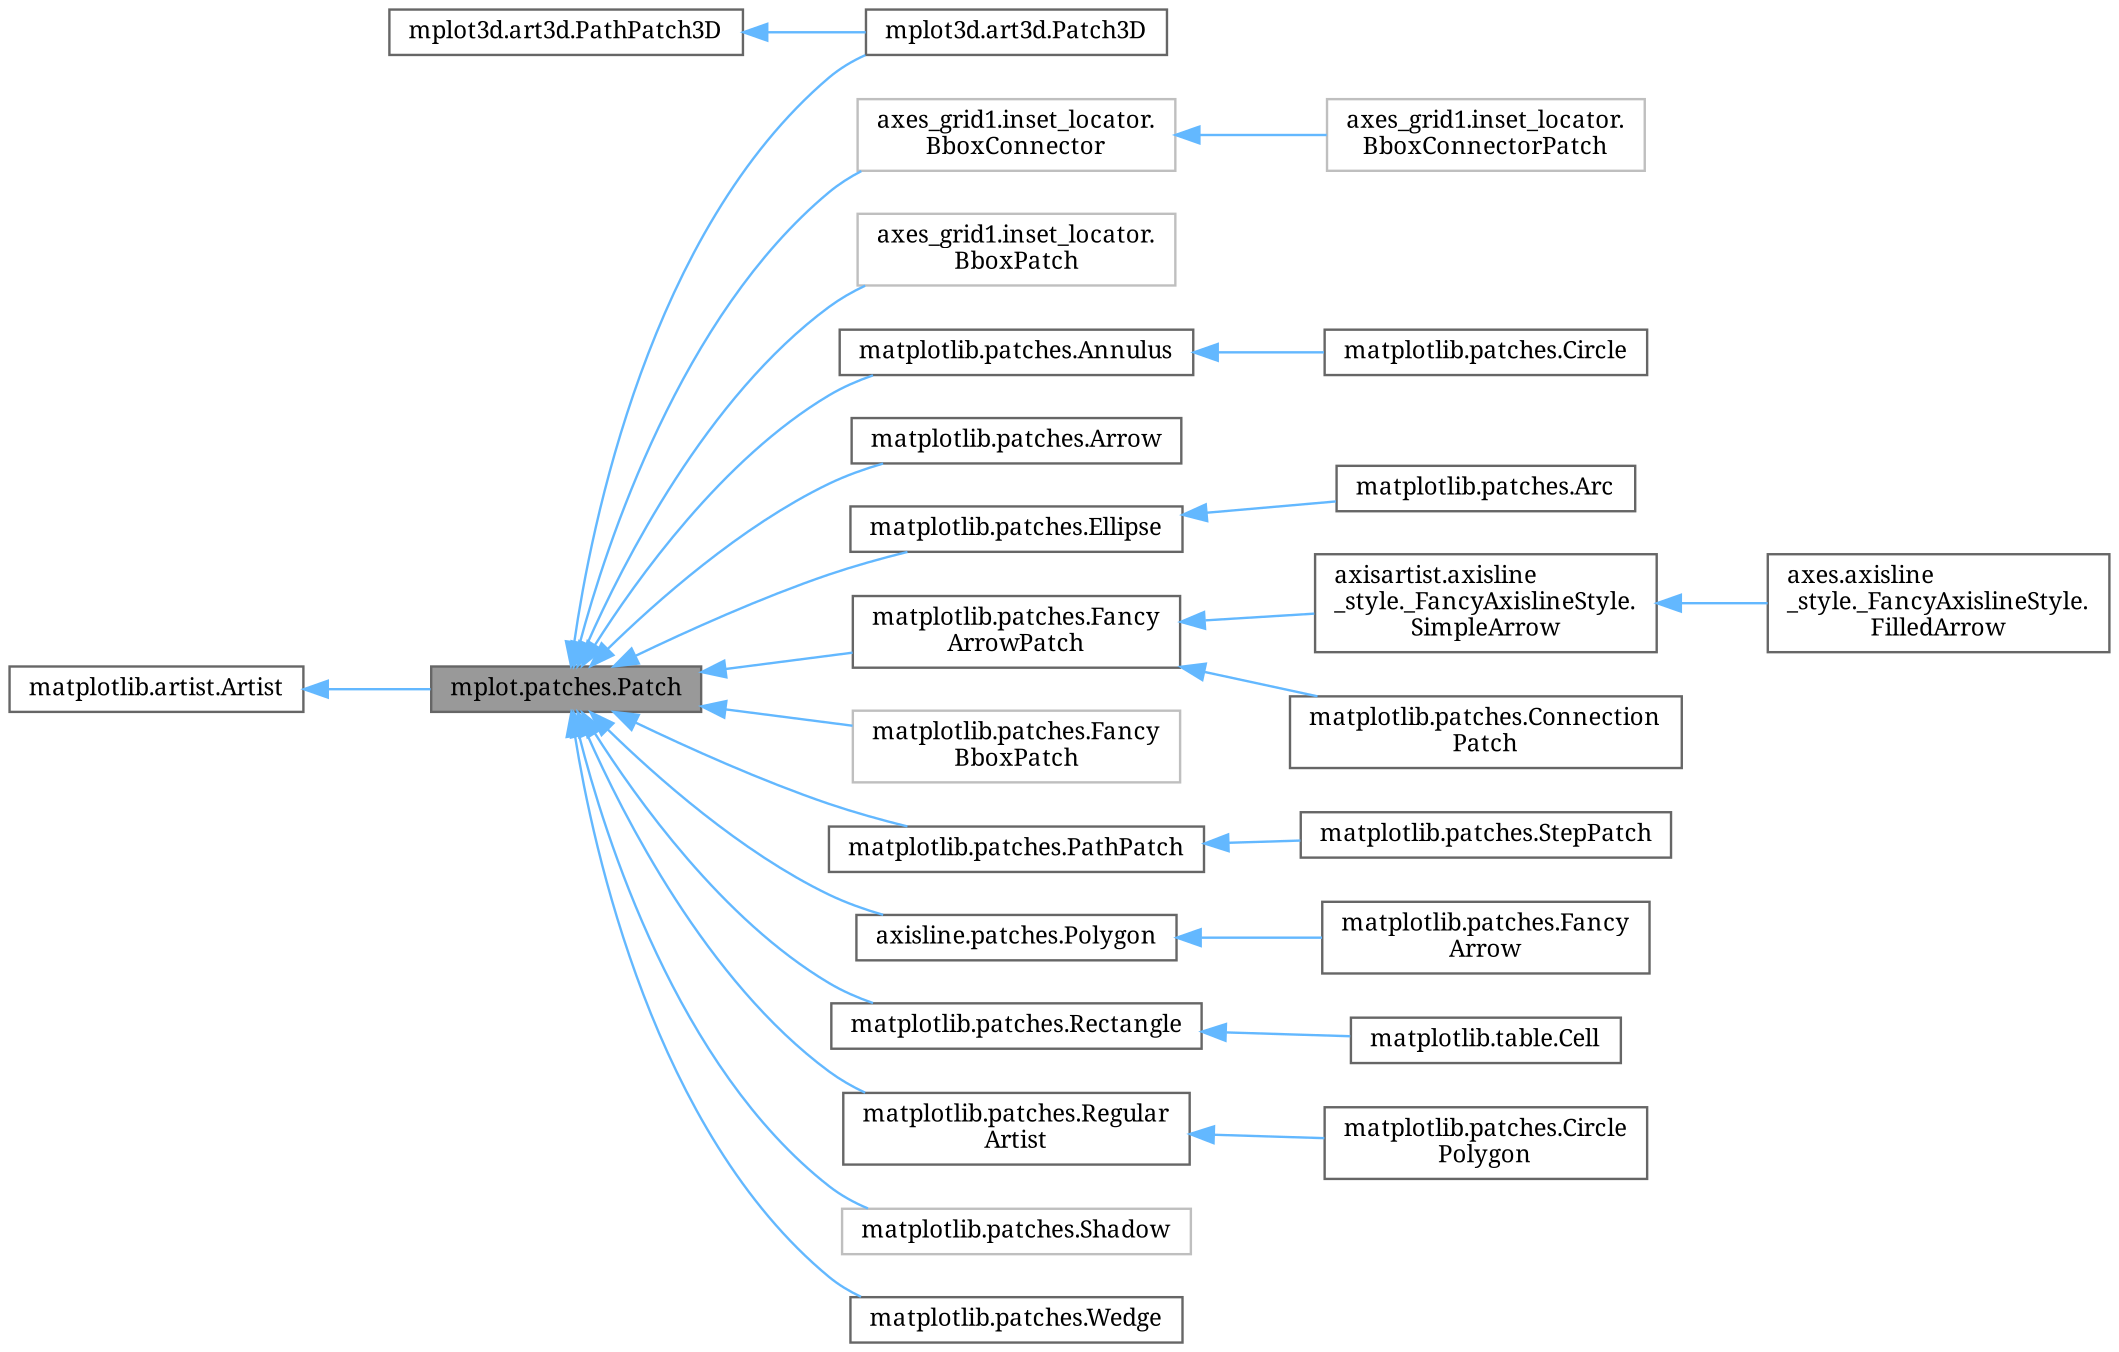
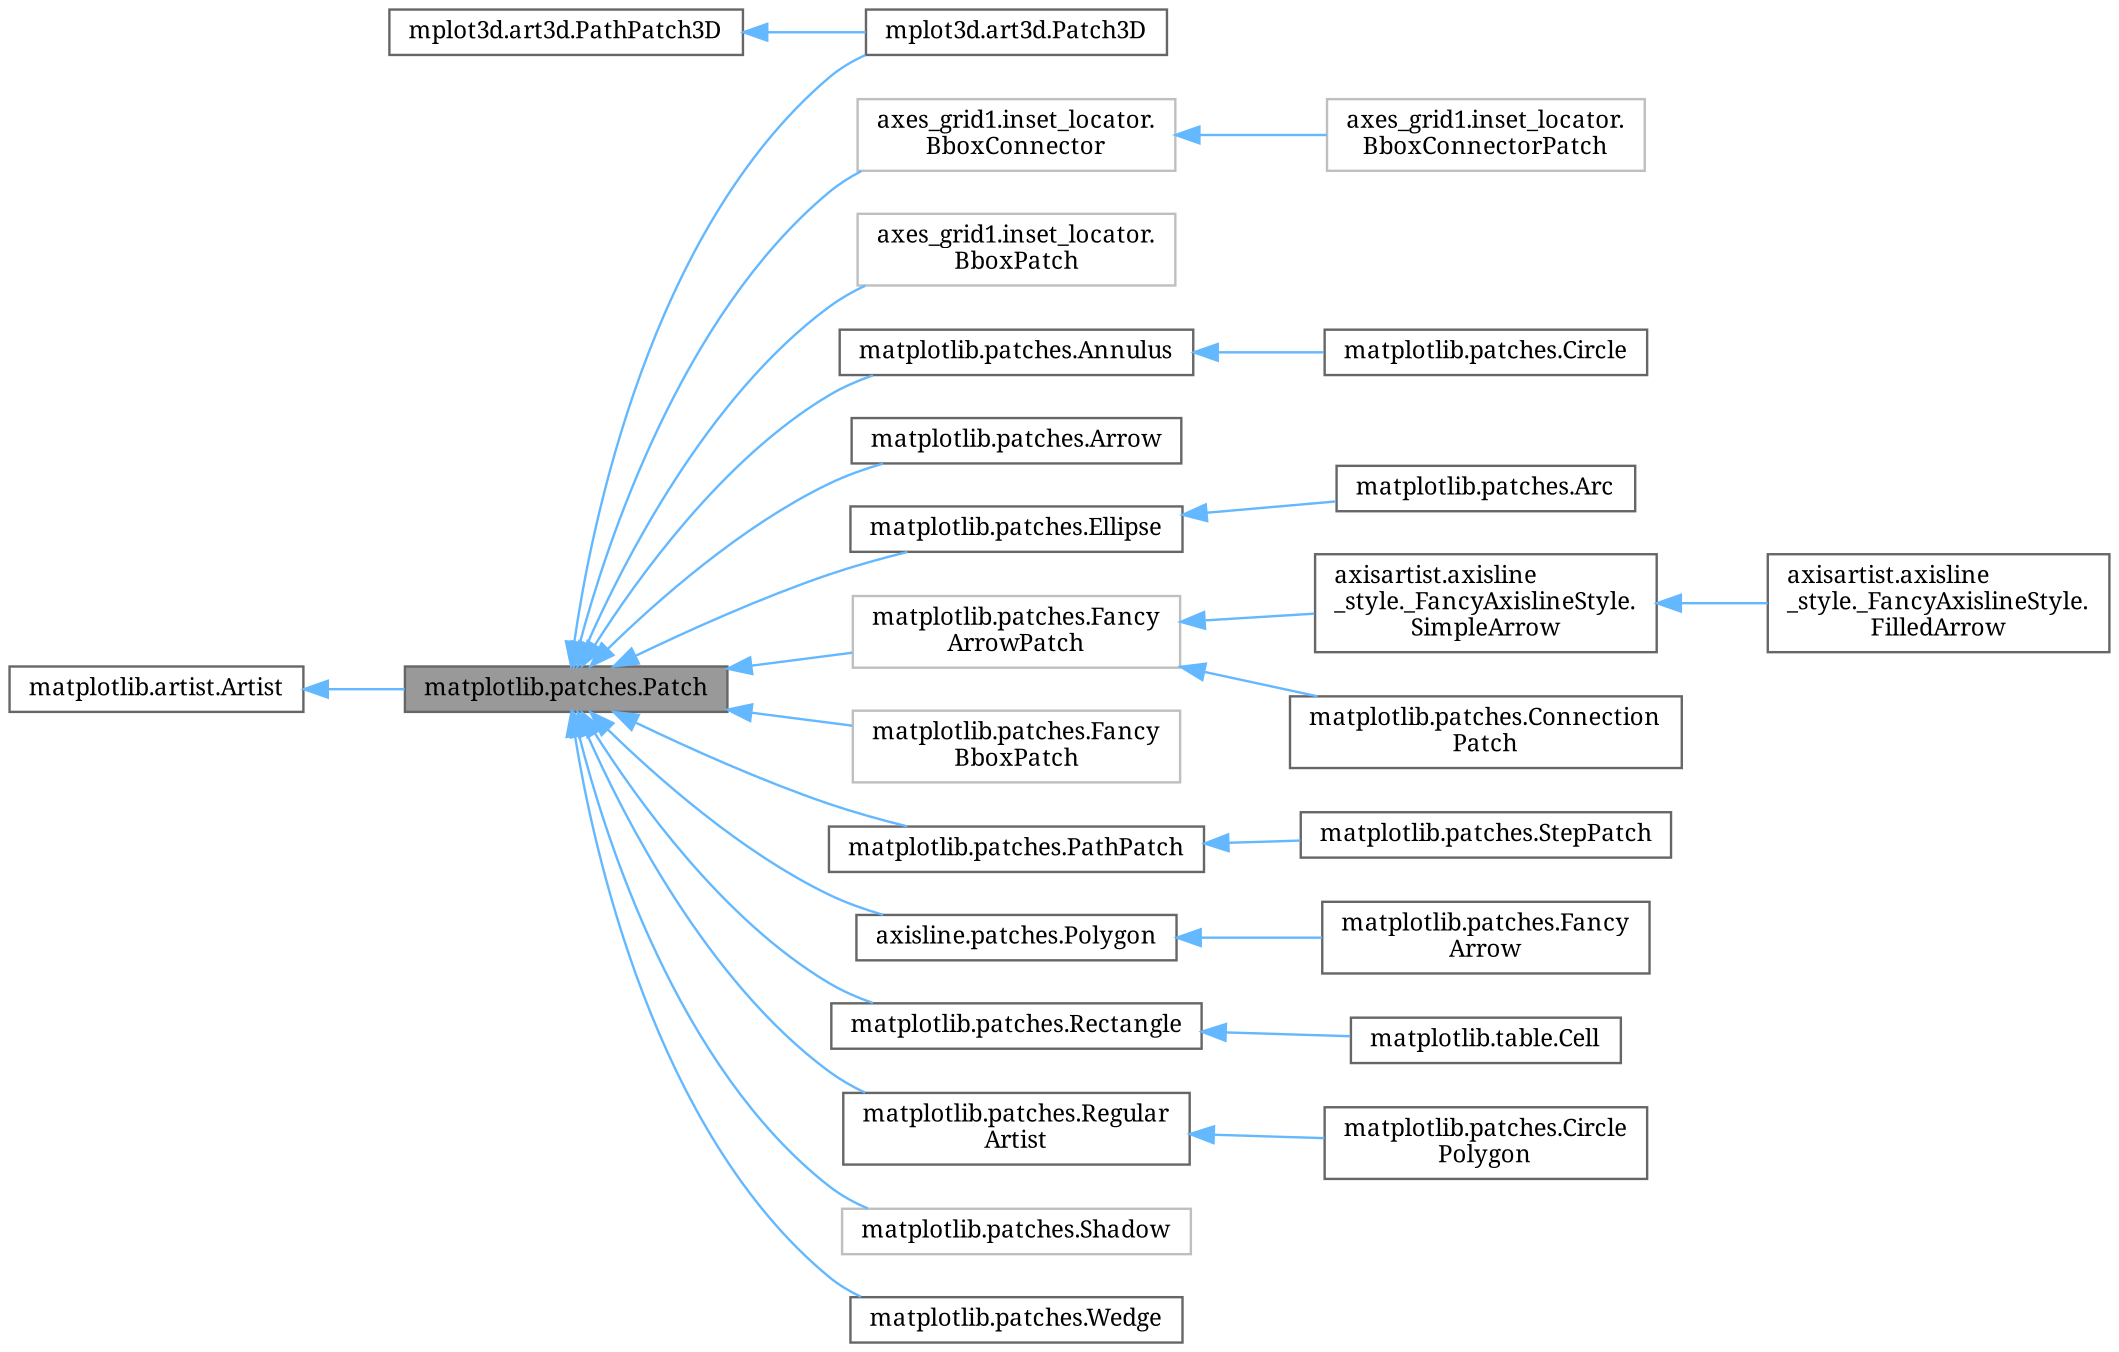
(1939, 603) -> (1939, 603)
(1016, 632) -> (1016, 632)
(566, 689) -> (566, 689)
